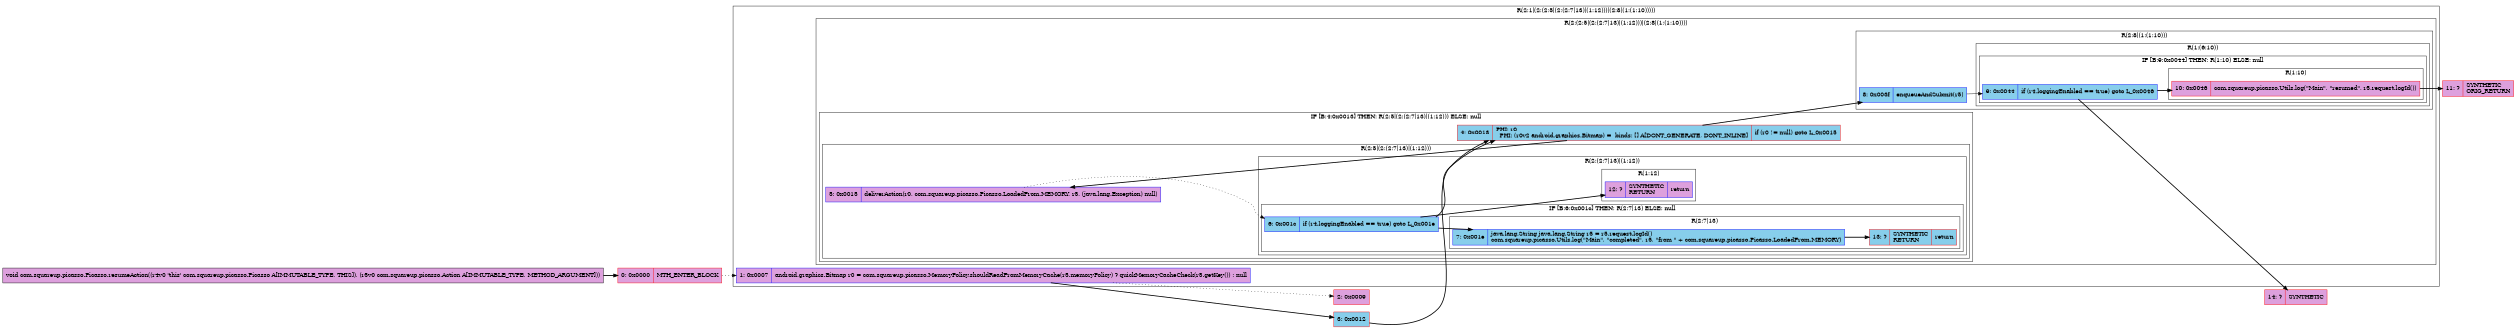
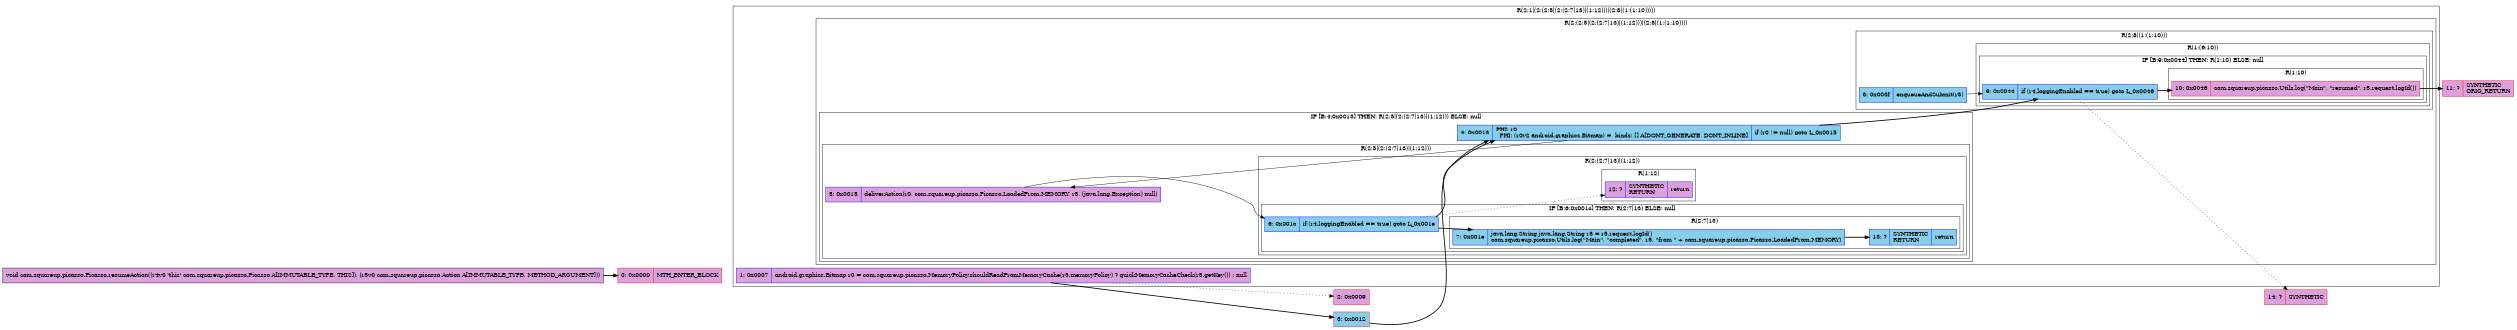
(1772, 115) -> (1927, 116)
(1649, 133) -> (1649, 133)
(1321, 164) -> (1321, 164)
(1148, 177) -> (1148, 177)
(2181, 193) -> (2181, 193)
(1506, 207) -> (1506, 207)
(1913, 237) -> (1913, 237)
(727, 276) -> none
